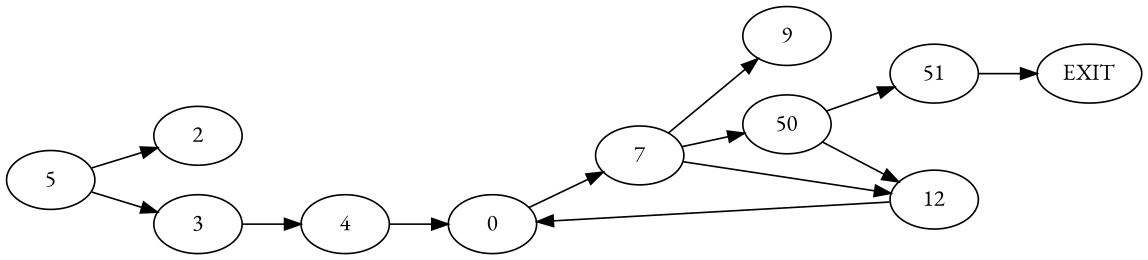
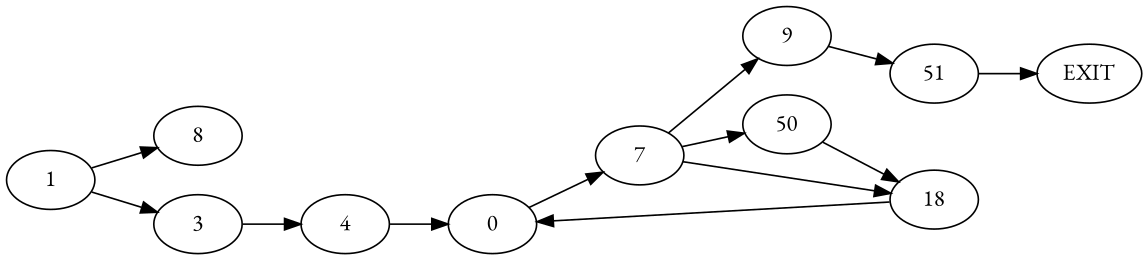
(853, 102) -> (853, 53)
(198, 136) -> (198, 136)
(51, 180) -> (51, 180)
(934, 200) -> (934, 200)
